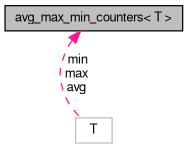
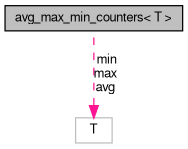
(61, 81) -> (94, 68)
